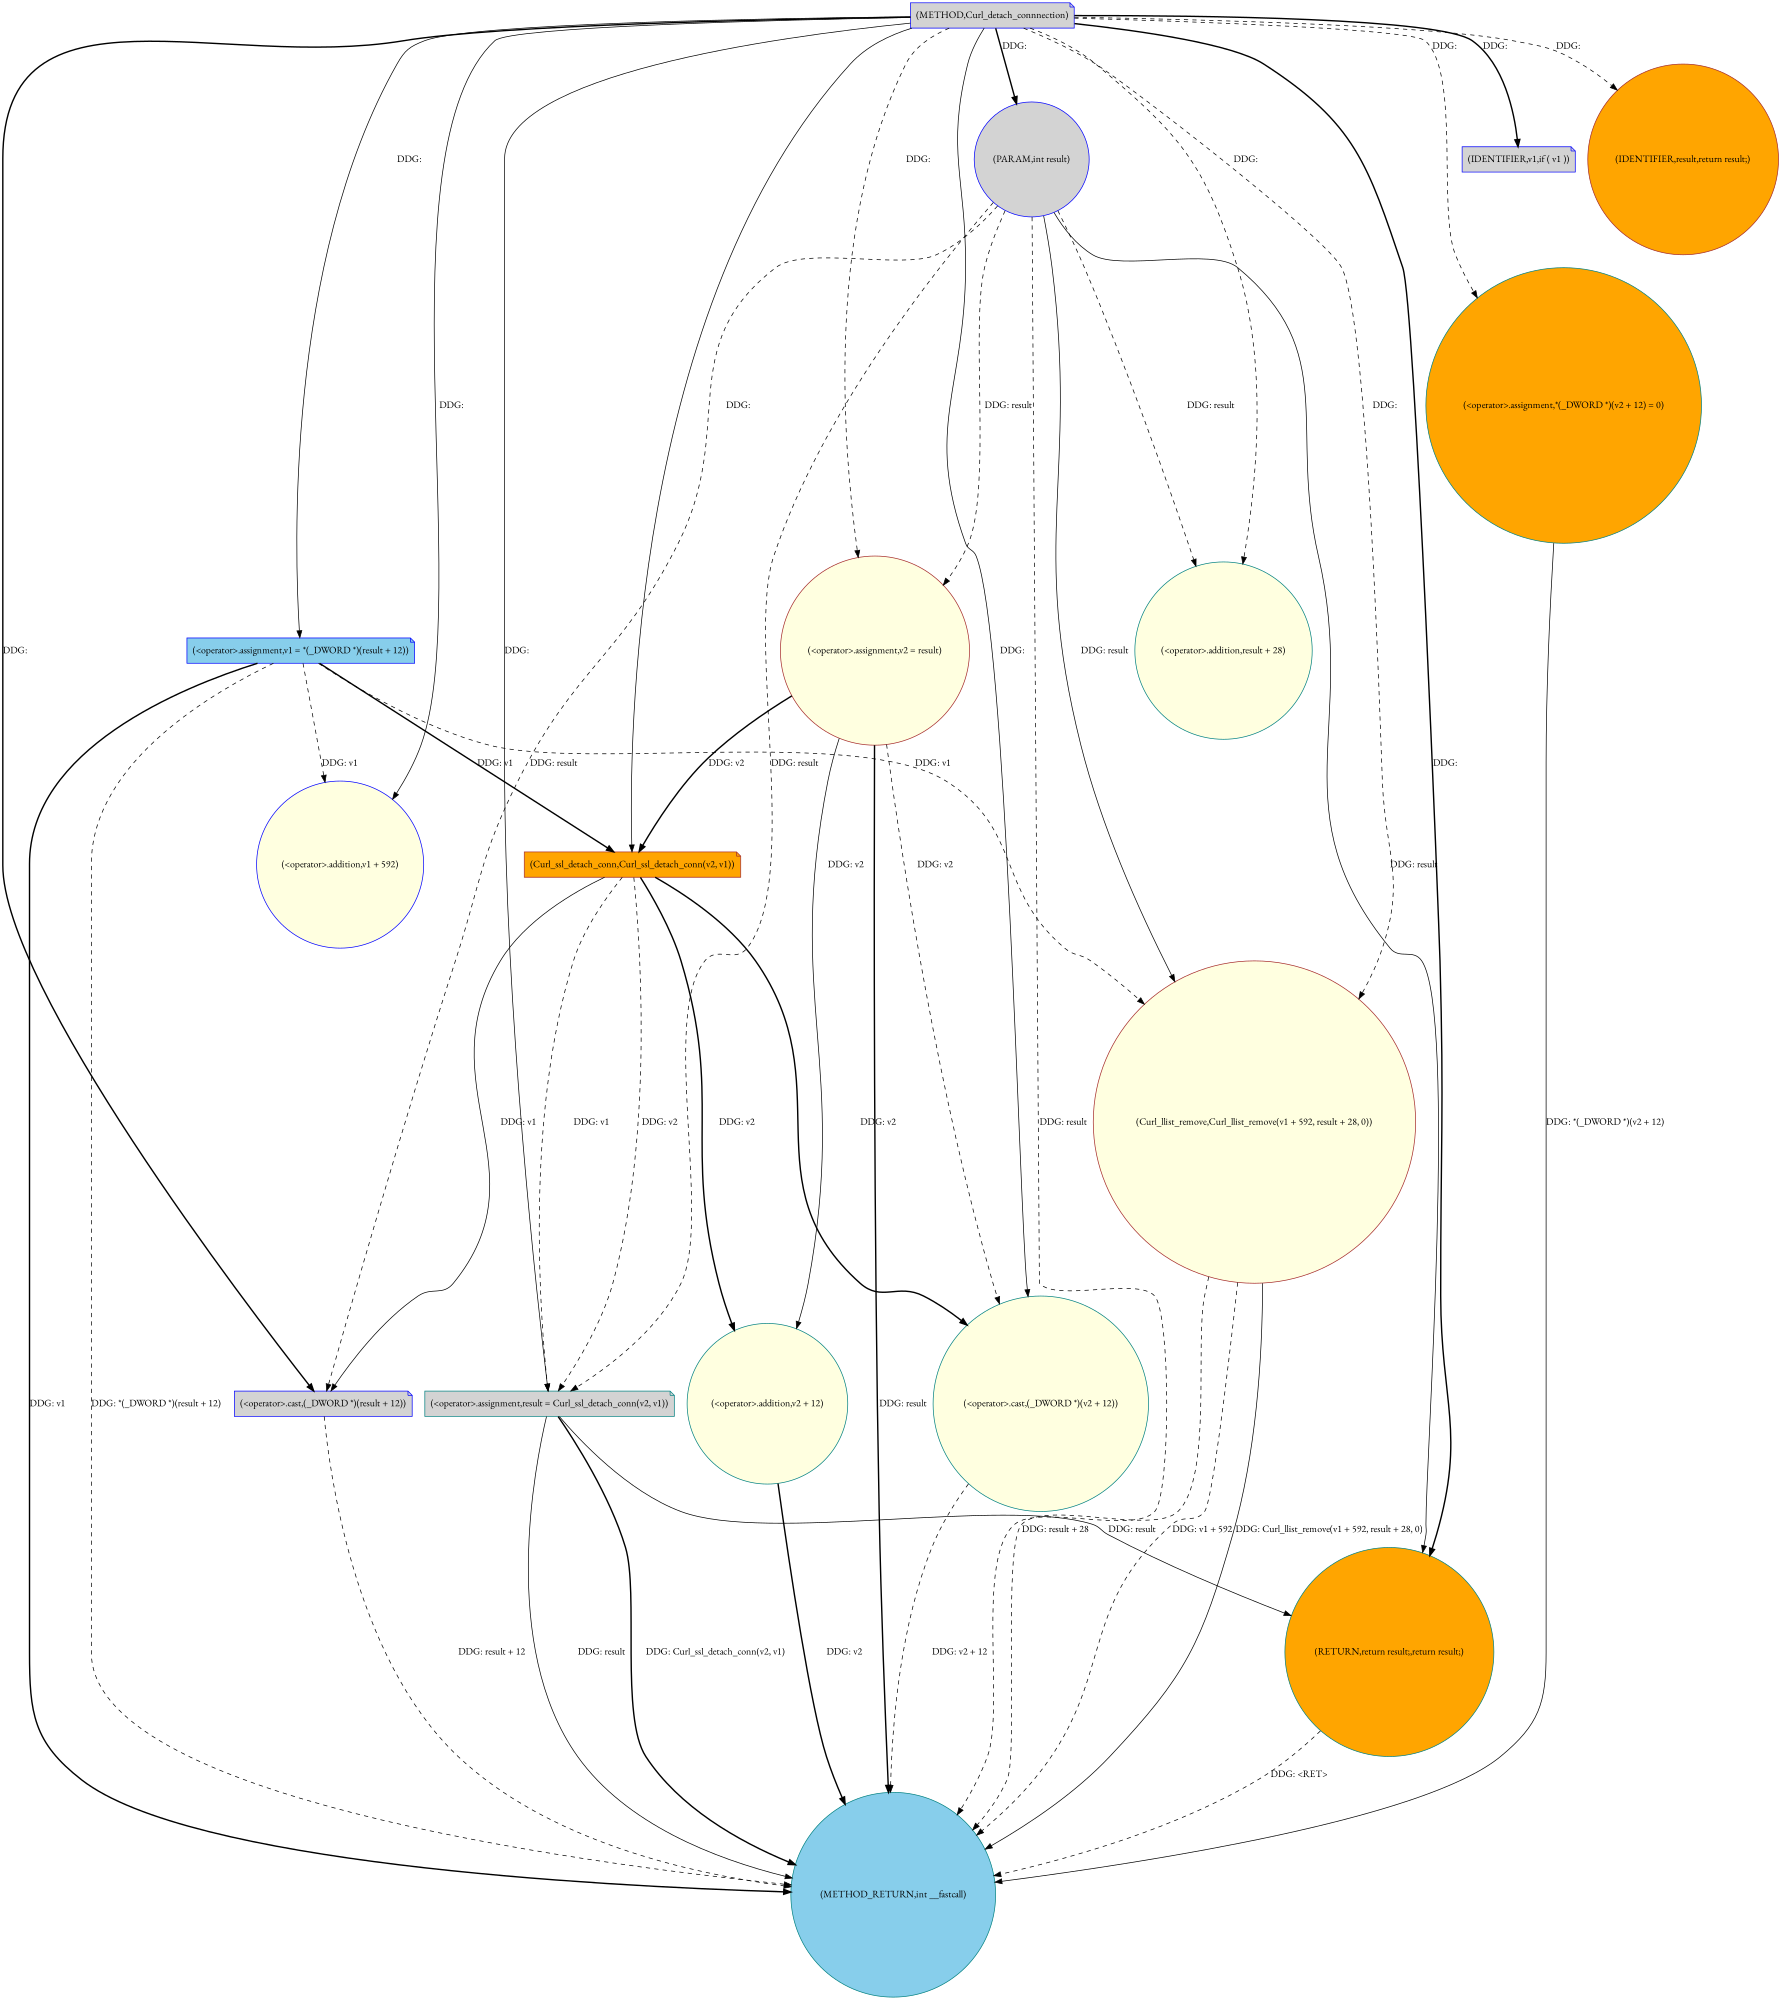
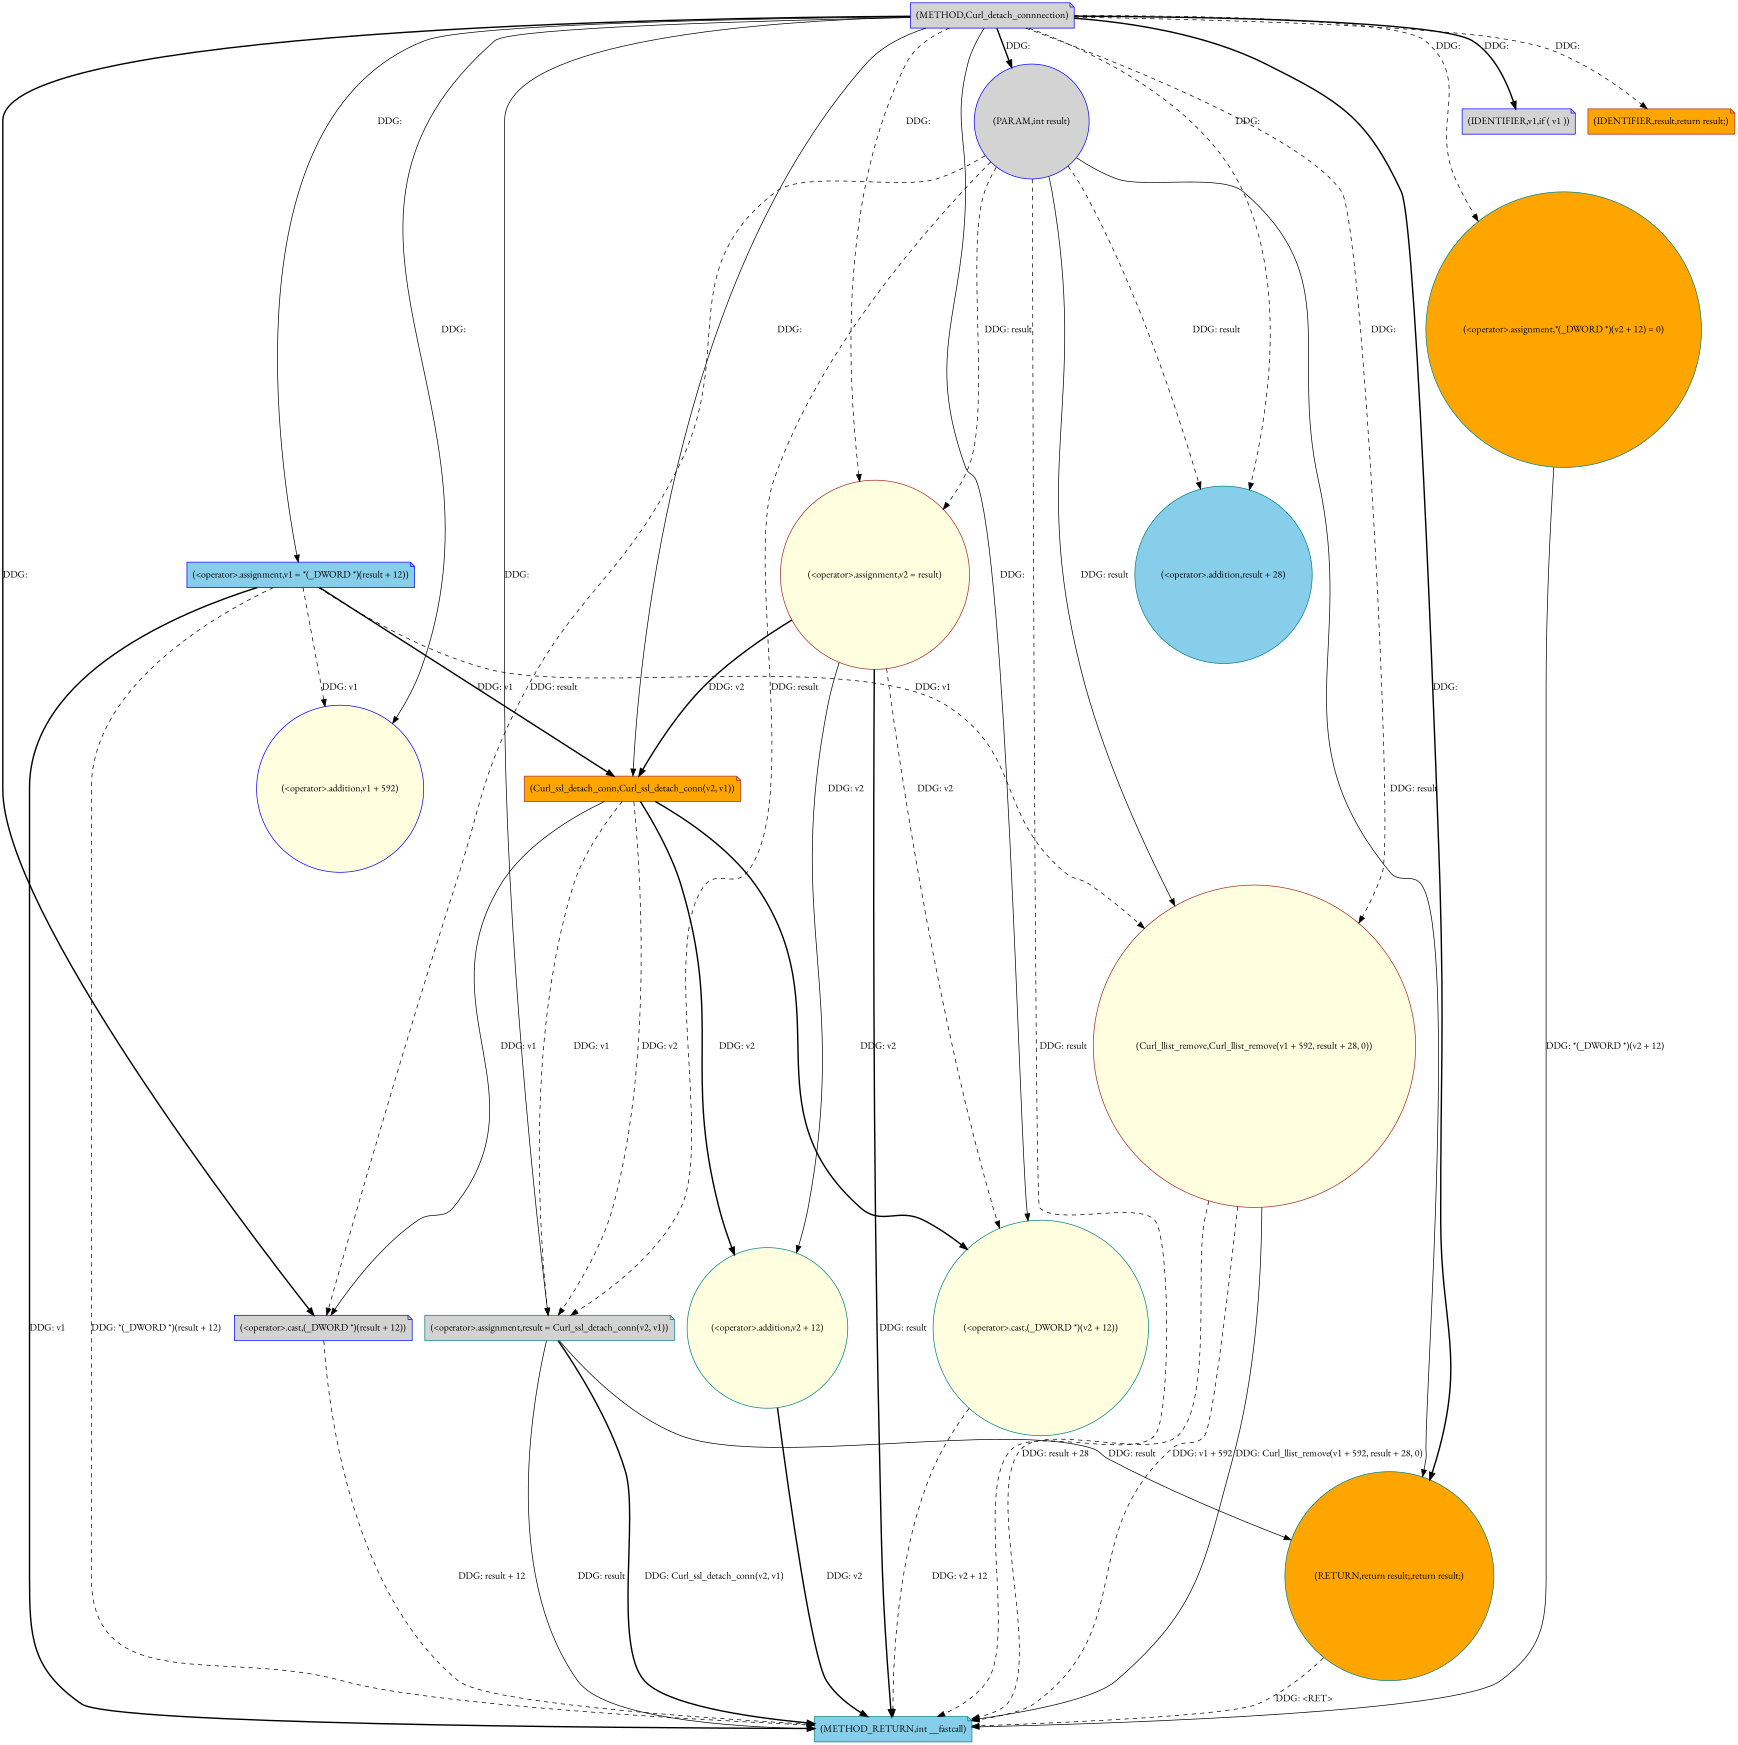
(1683, 159) -> (1661, 122)
(1224, 651) -> (1224, 575)
(893, 1895) -> (893, 1729)
